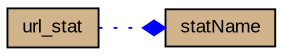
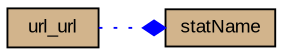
(53, 28) -> (53, 28)
